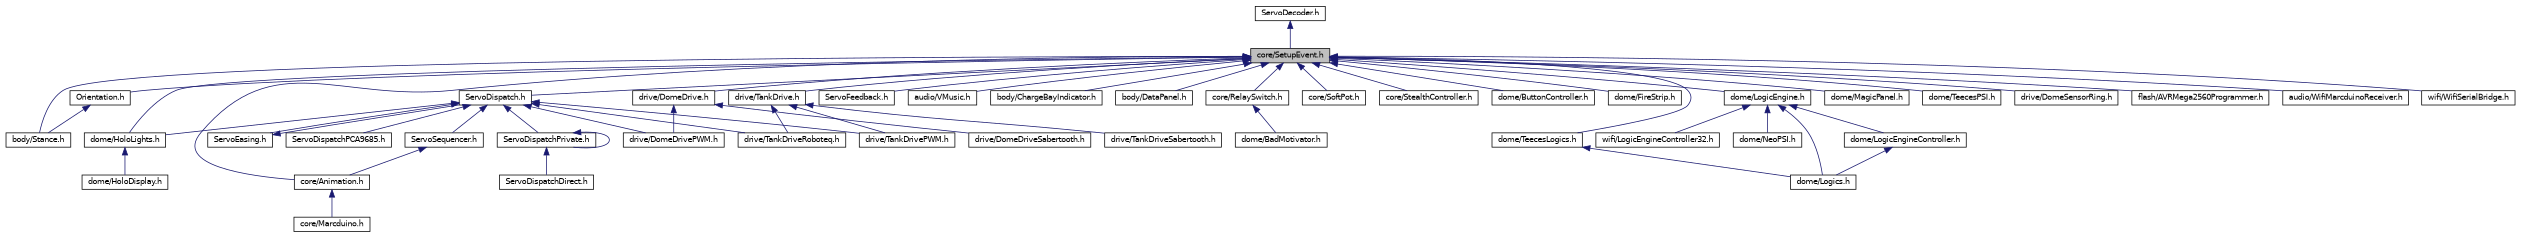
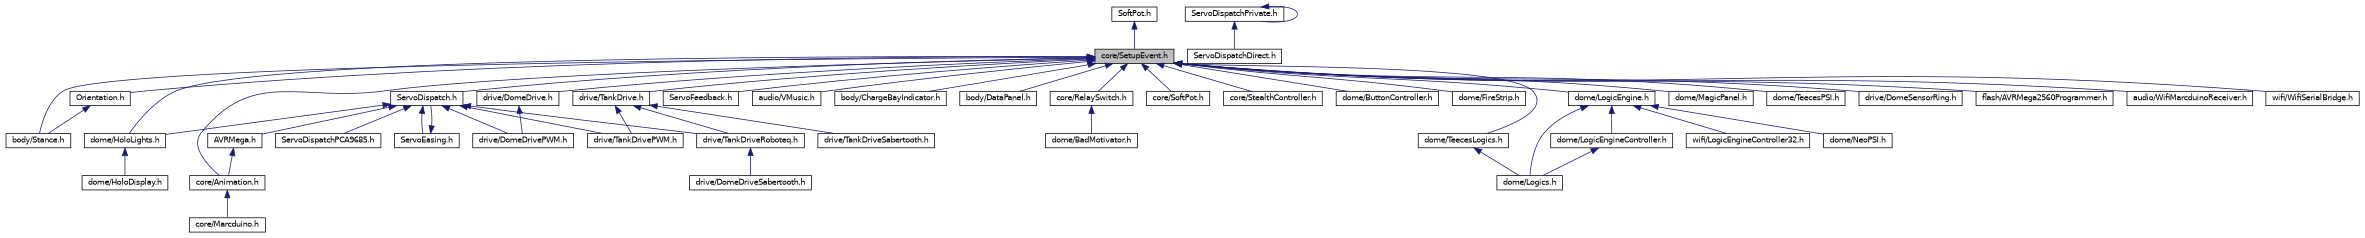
(1290, 14) -> (1134, 14)
(524, 121) -> none
(864, 122) -> (751, 166)
(444, 140) -> (235, 141)
